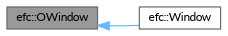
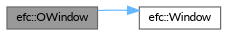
(124, 26) -> (113, 10)
